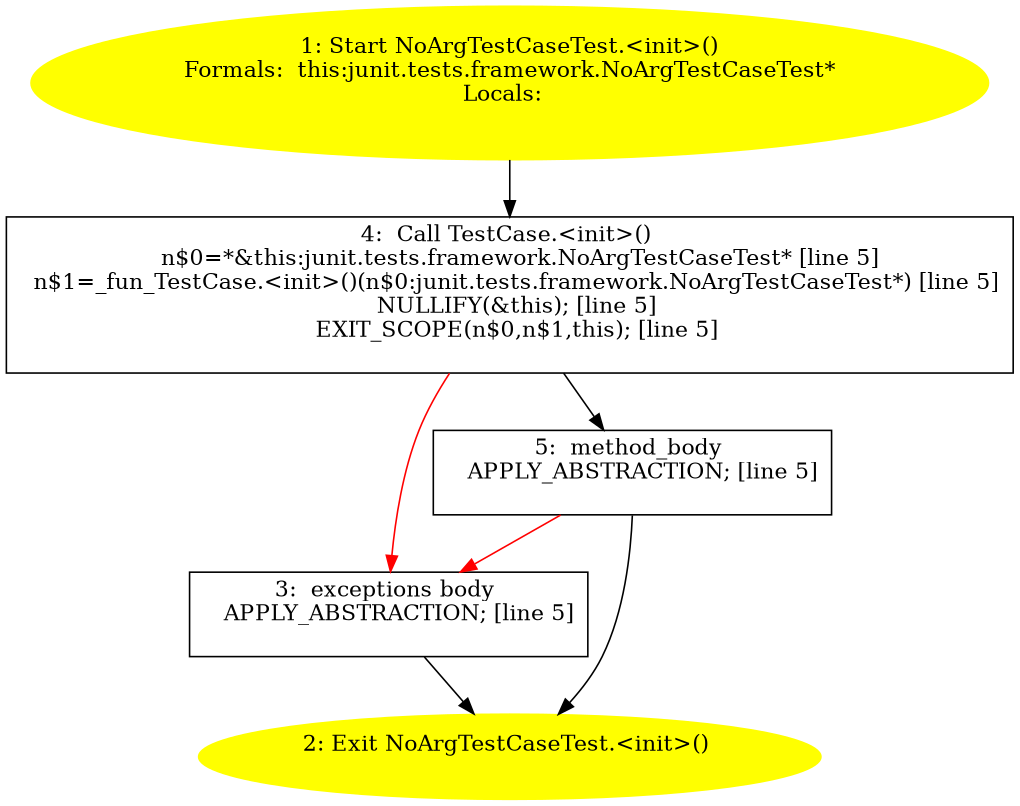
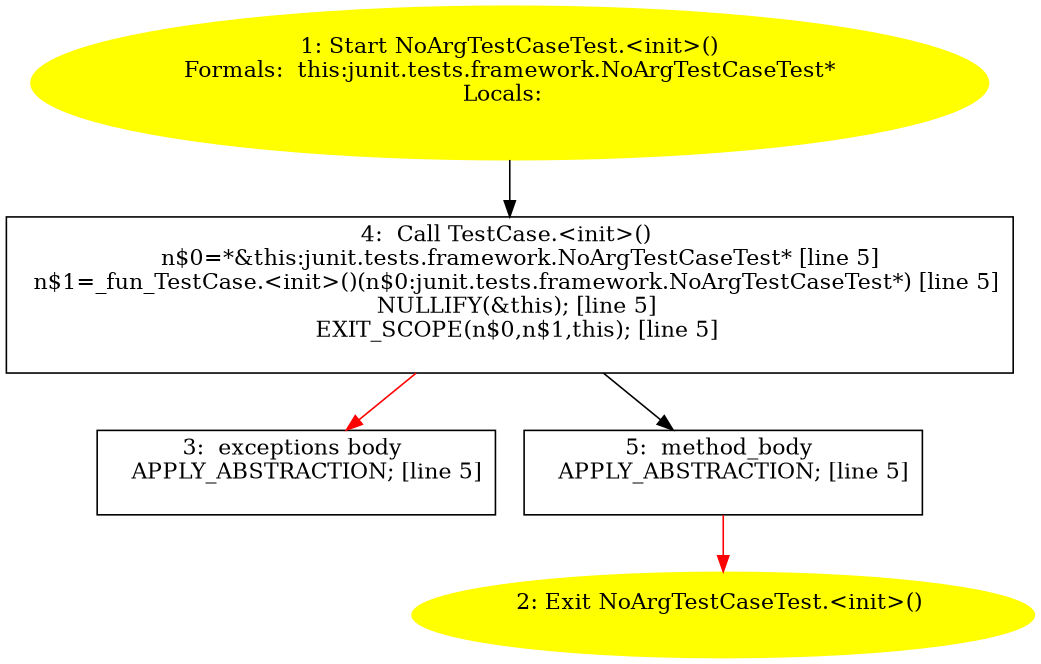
(518, 539) -> none
(618, 615) -> (723, 535)
(444, 679) -> none
